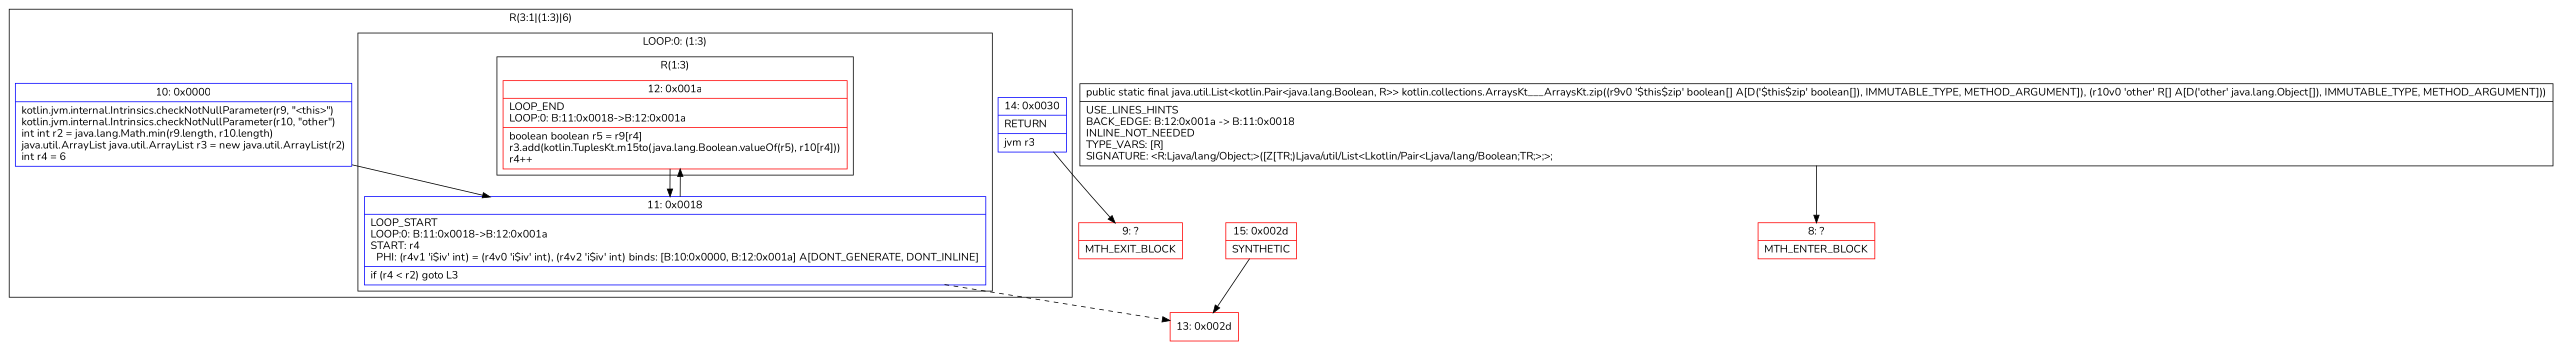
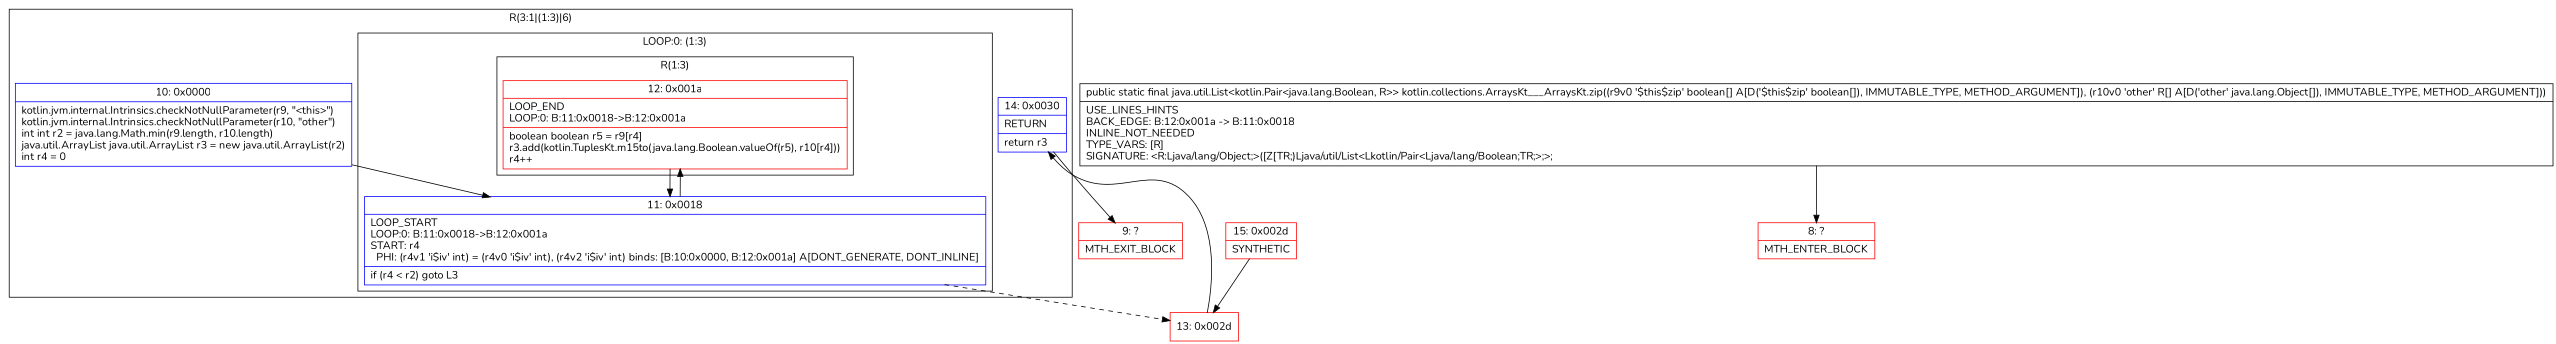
(1020, 142) -> (1026, 142)
(44, 157) -> (44, 157)
none -> (1178, 188)
